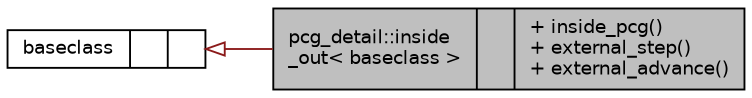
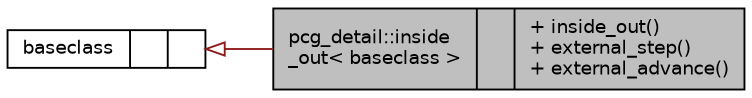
(597, 27) -> (596, 27)
